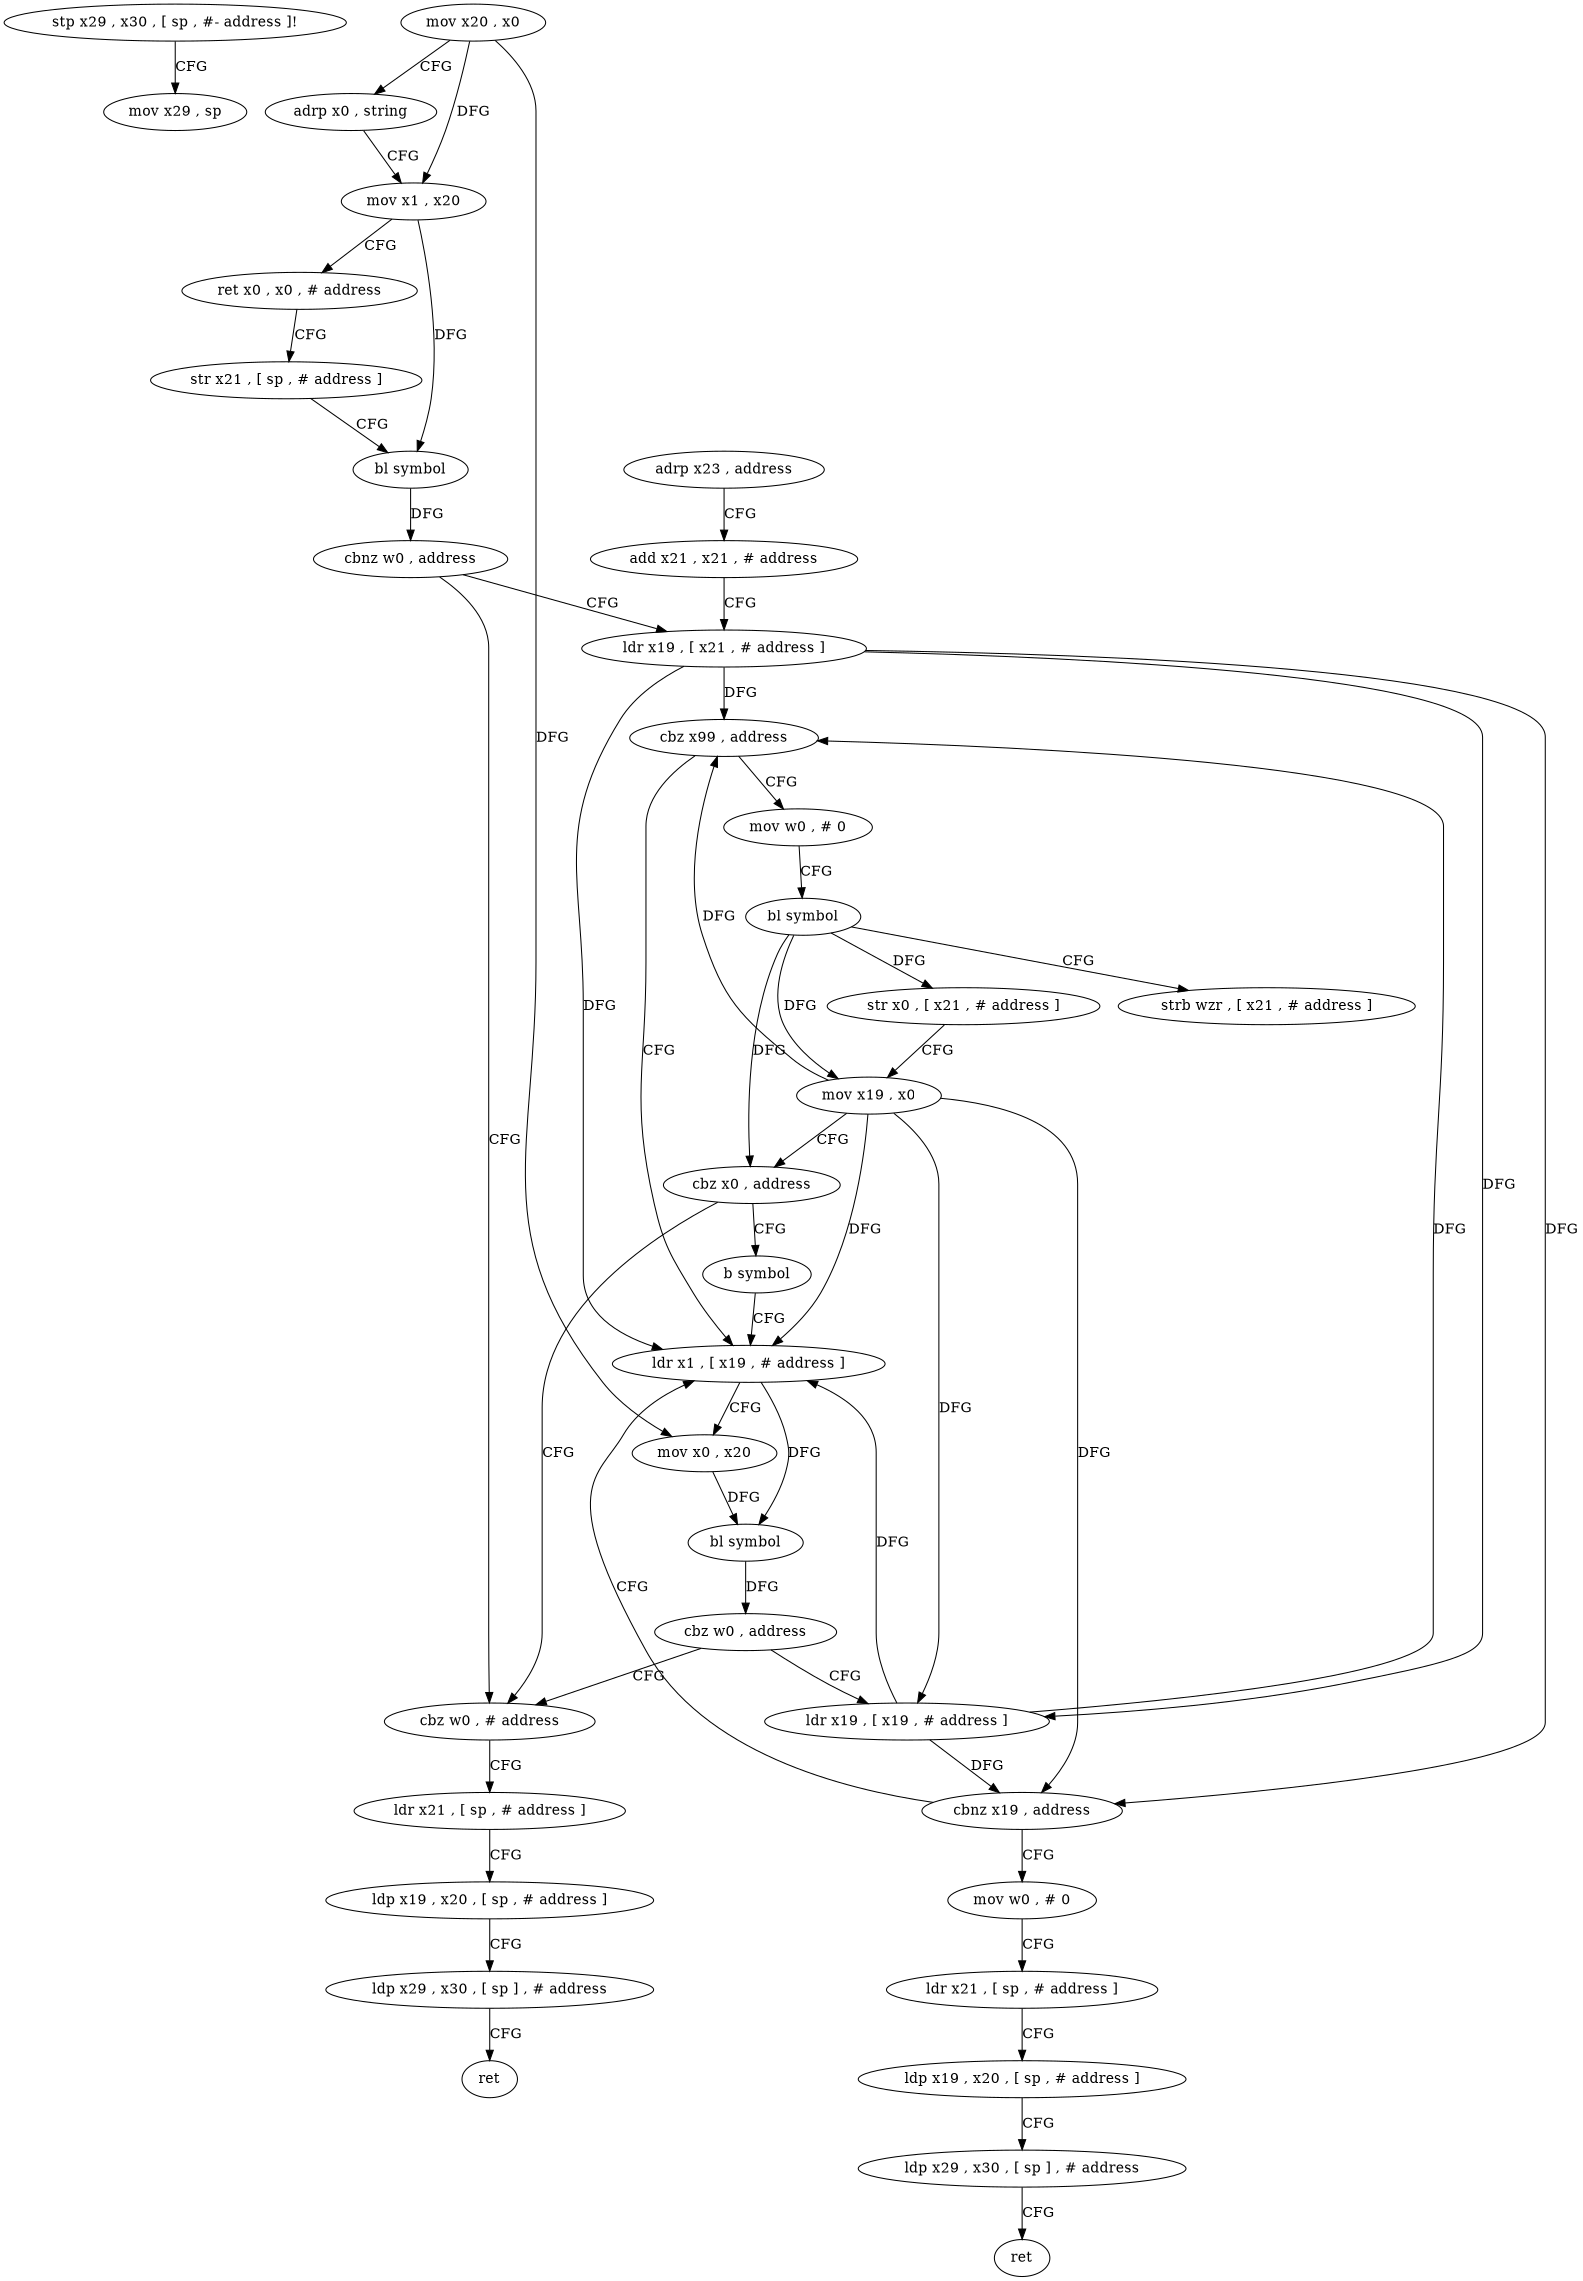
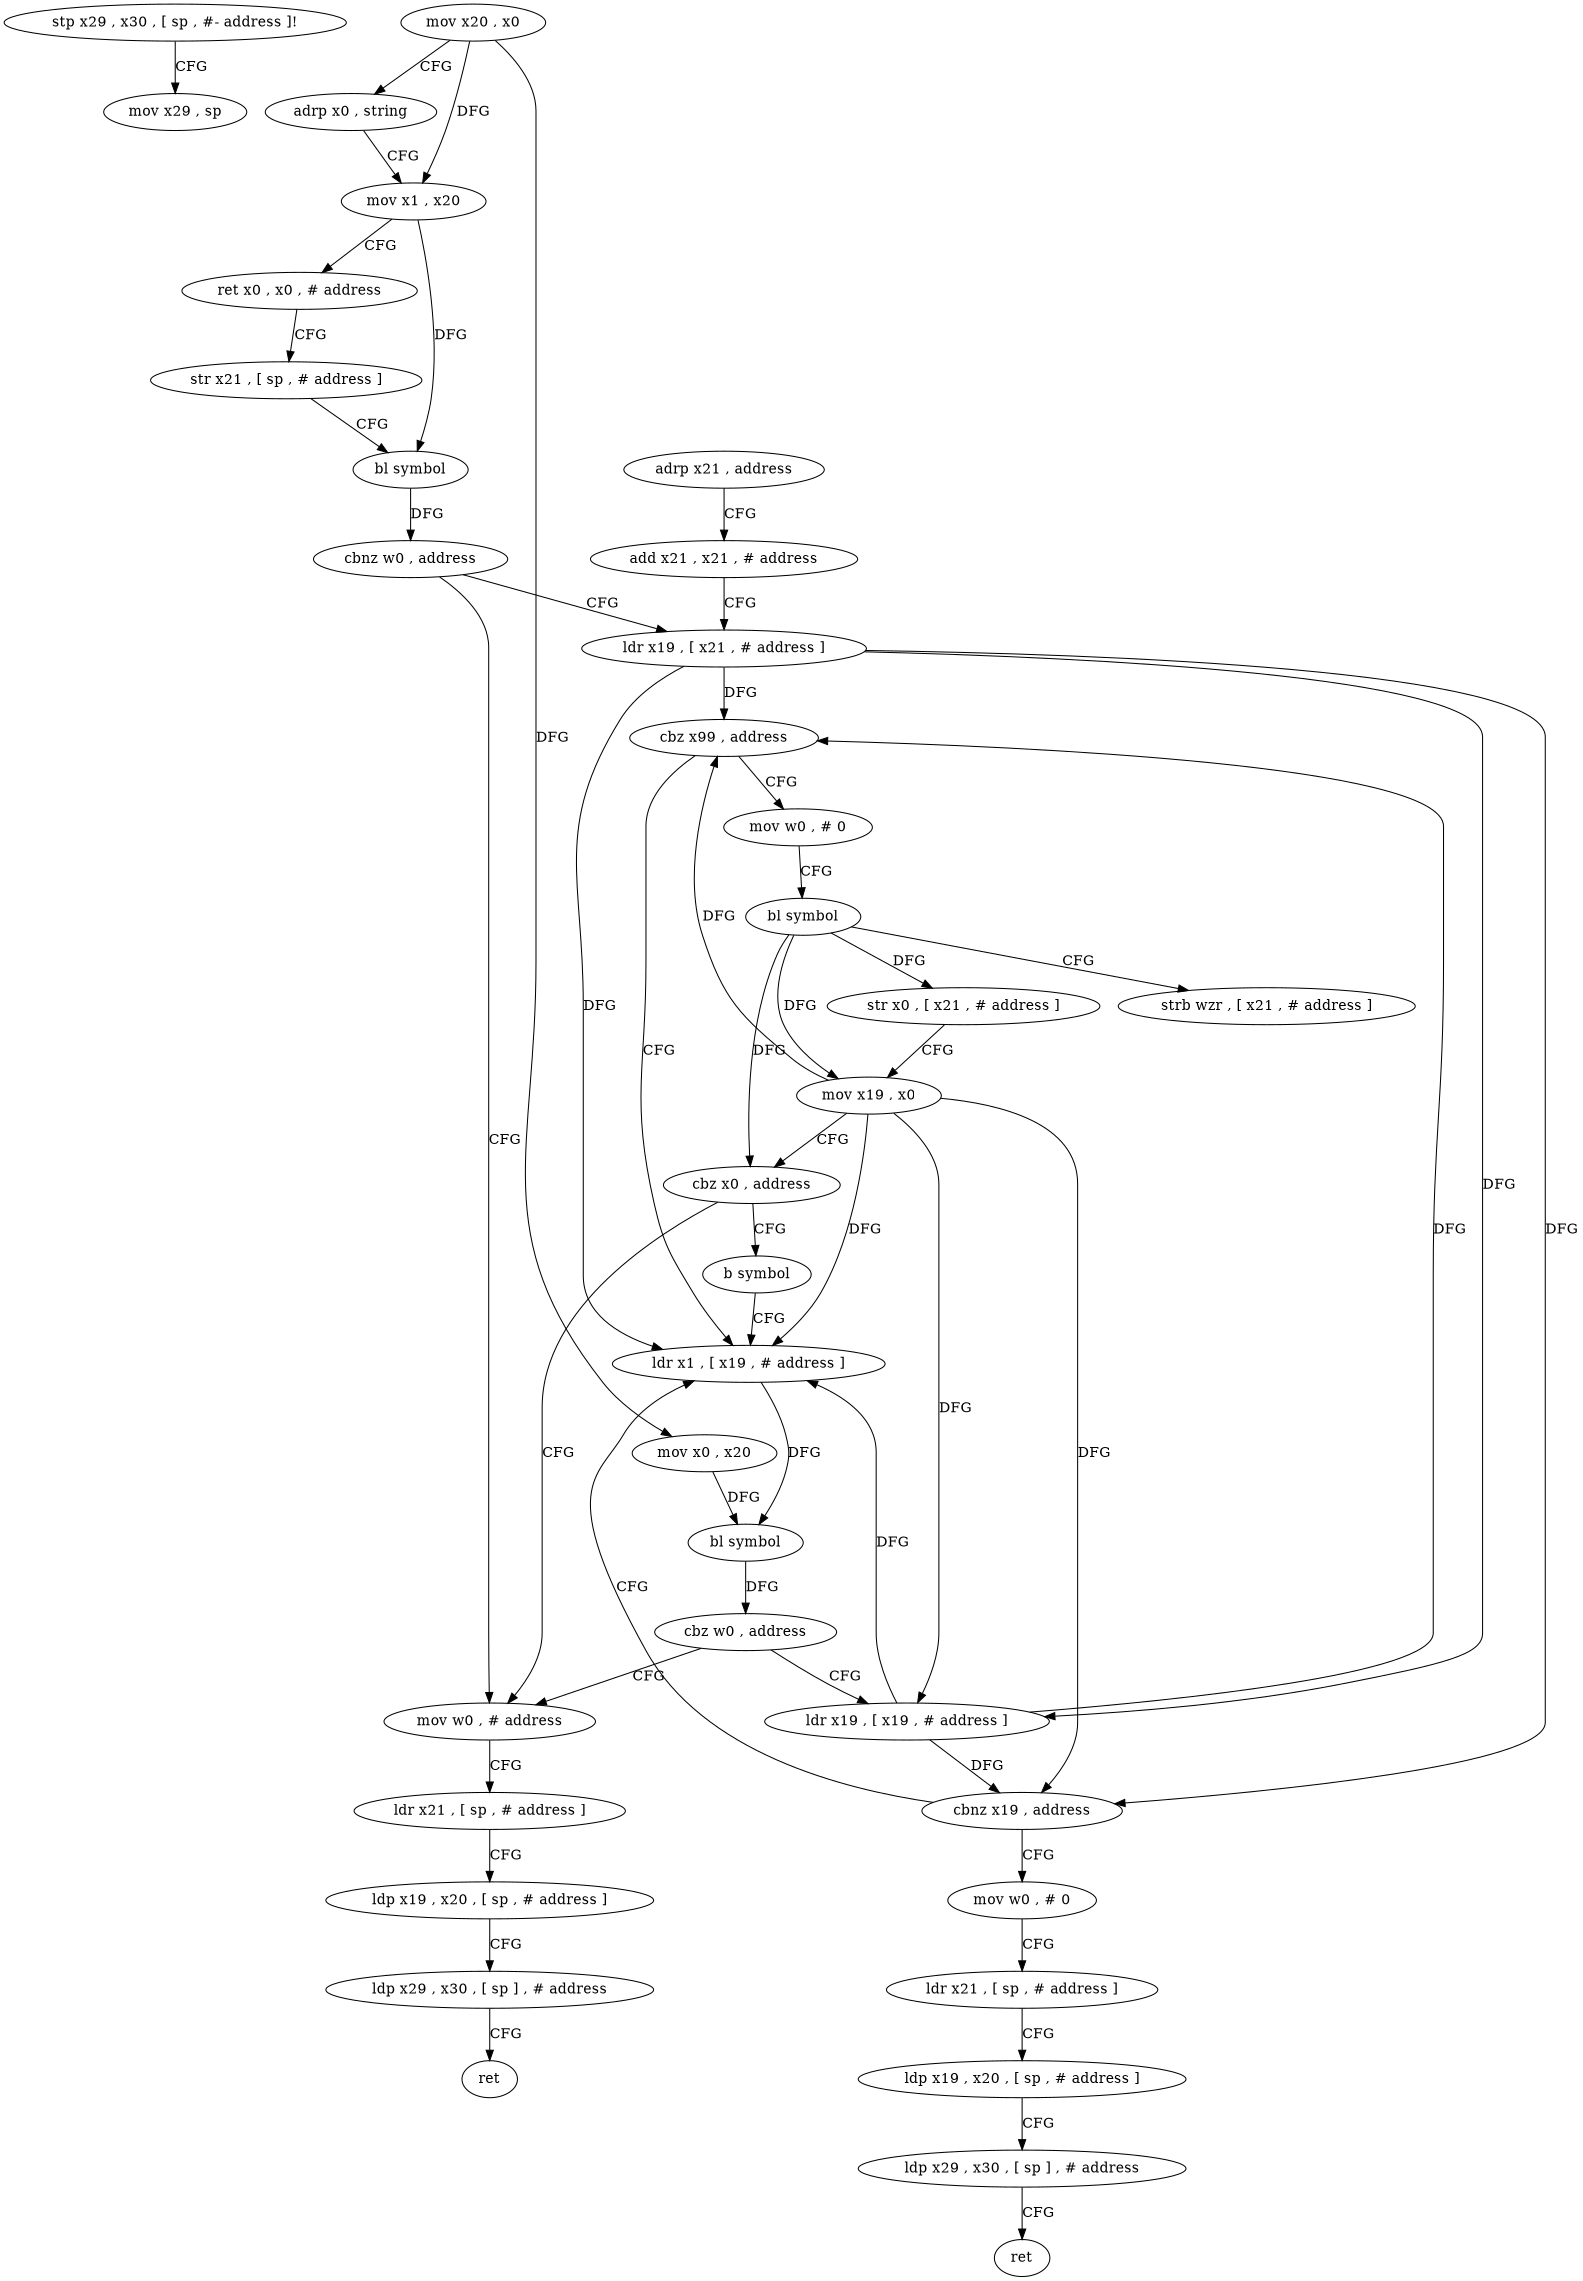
(724, 470) -> (724, 470)
(729, 1404) -> none
(490, 1722) -> (490, 1722)
